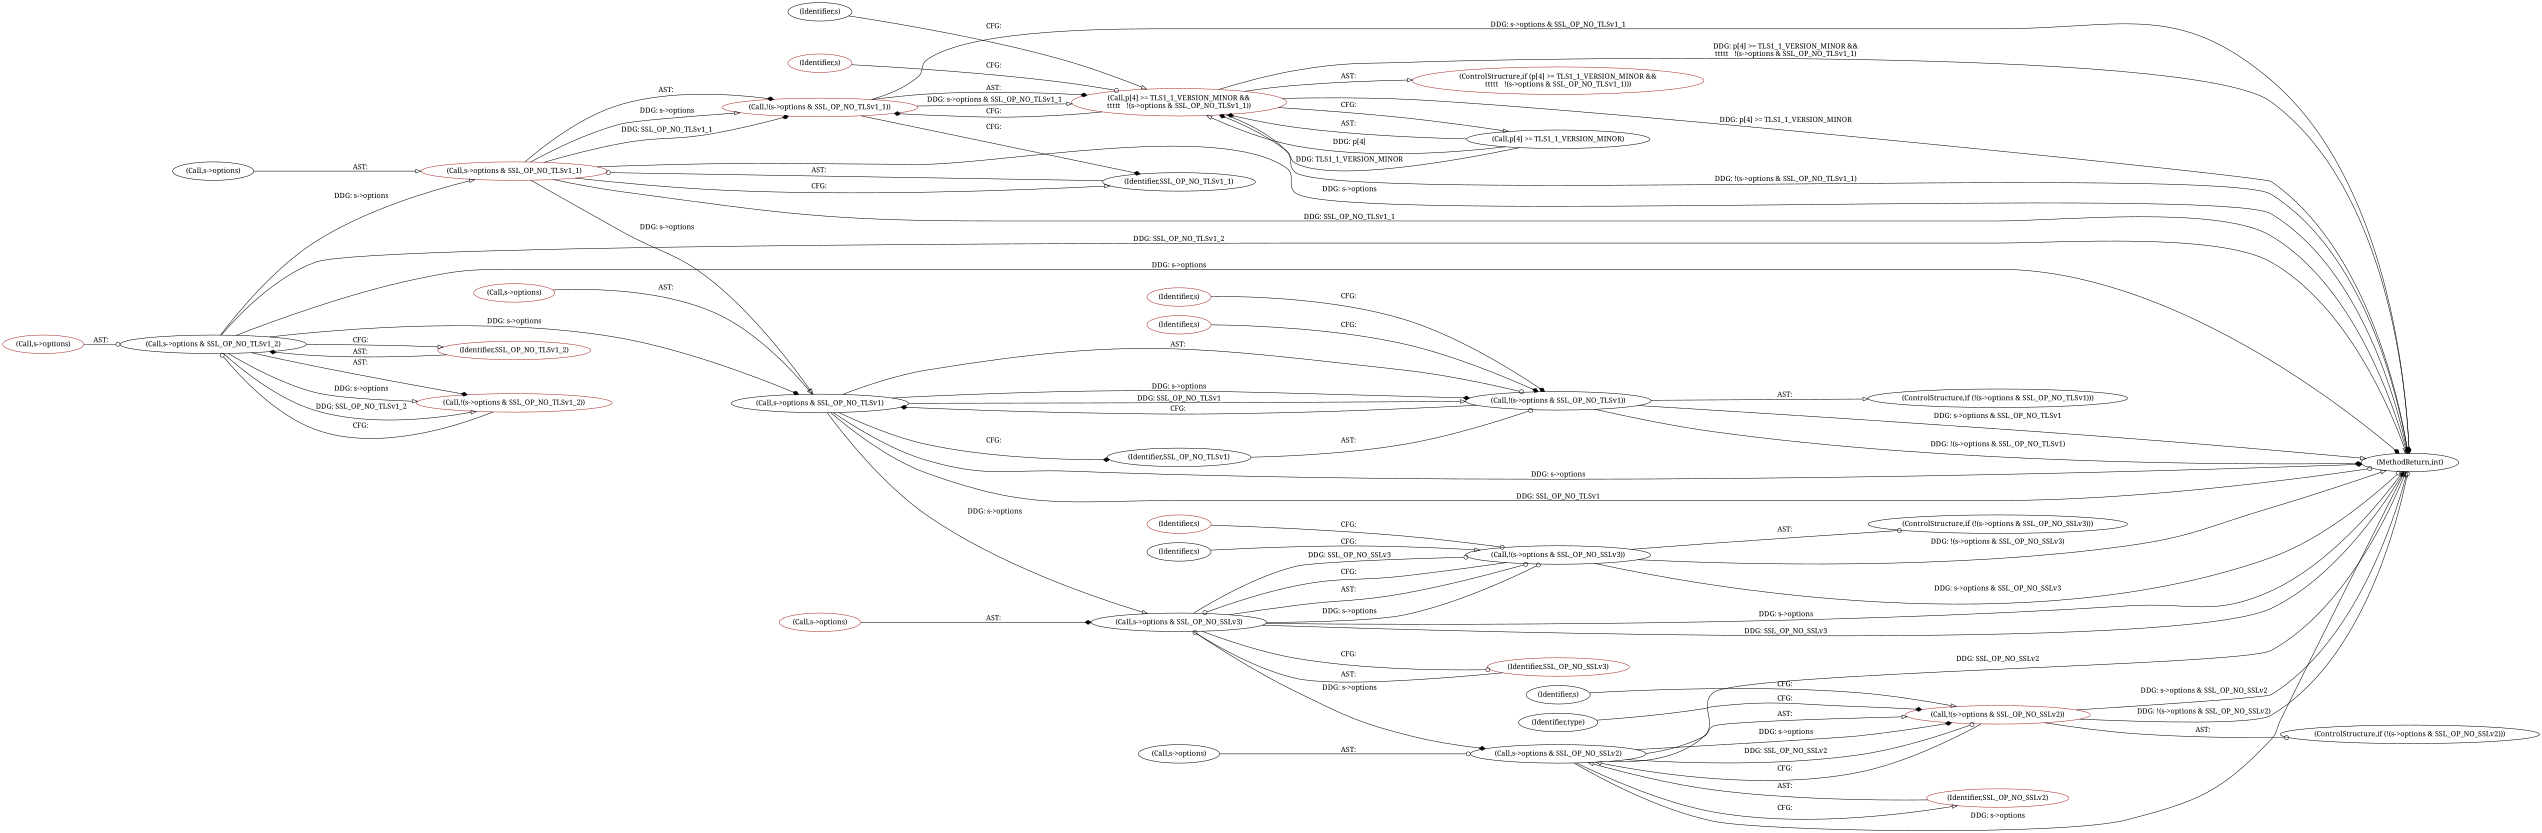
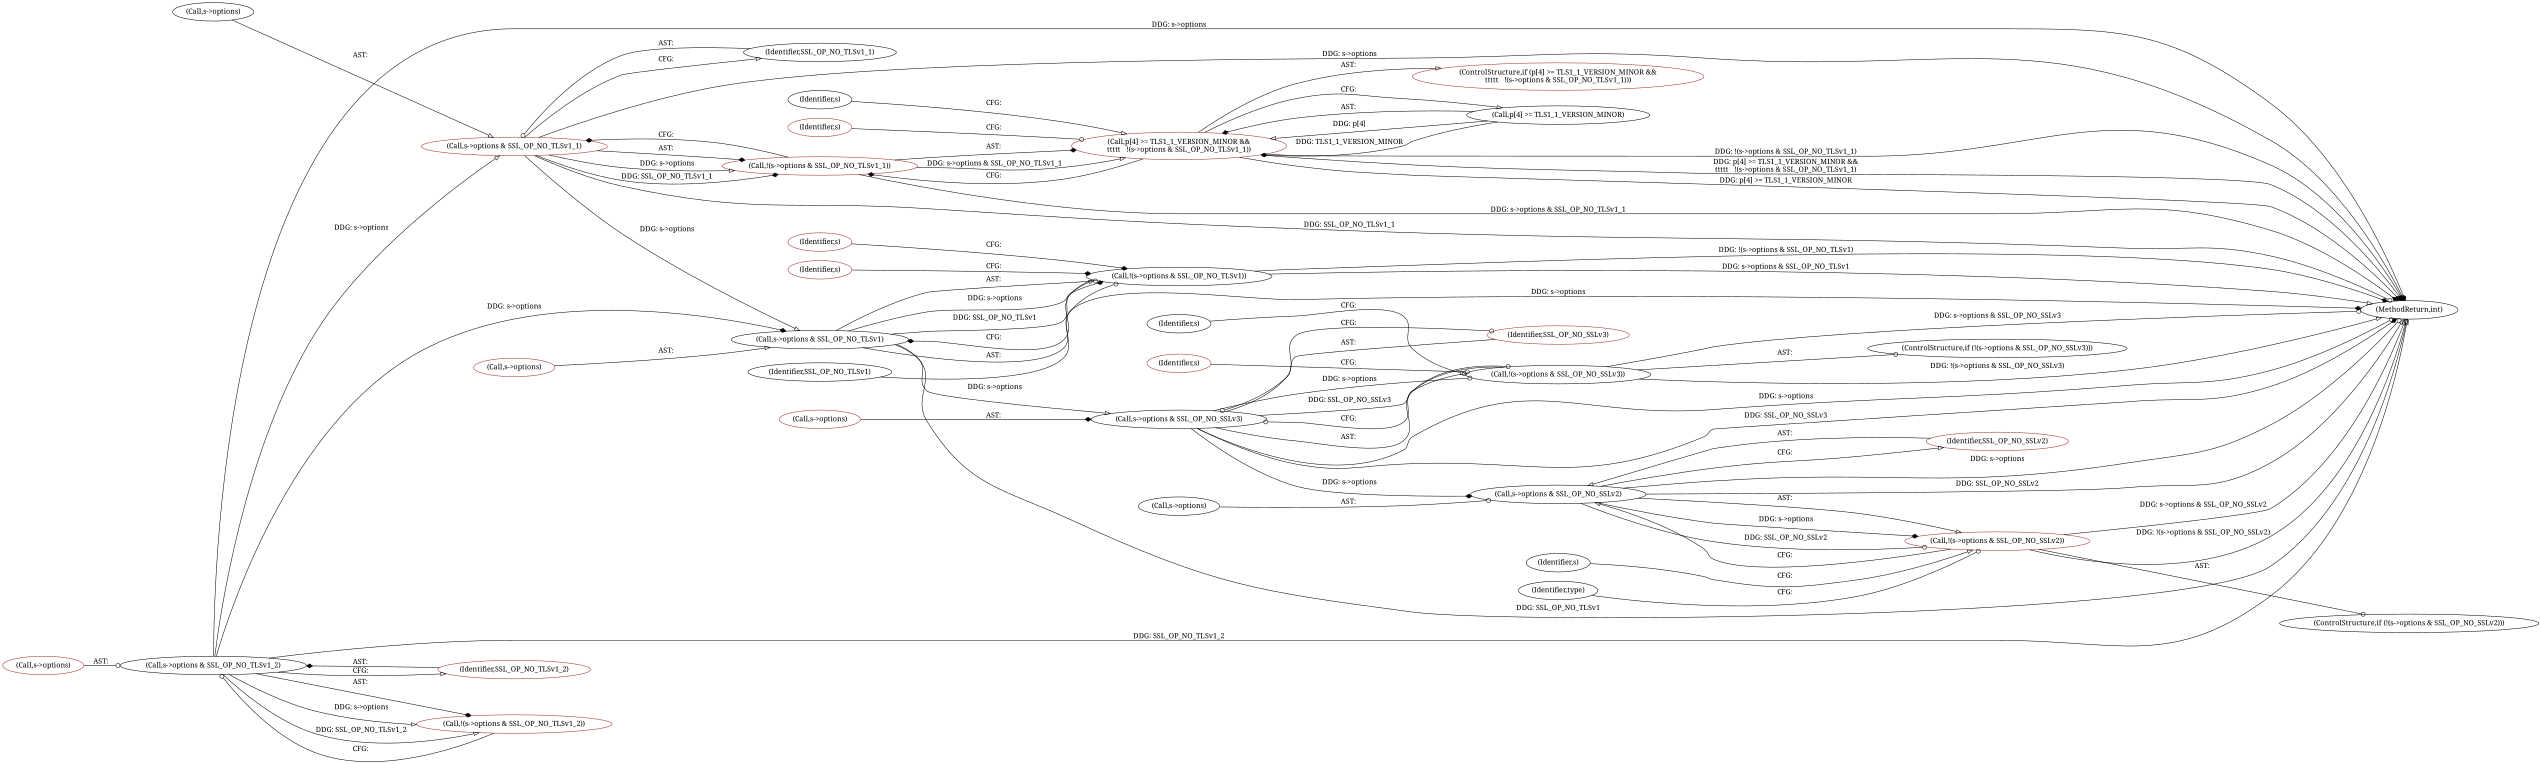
(997, 144) -> (691, 140)
(1998, 398) -> none
(968, 451) -> none
(1756, 703) -> (1788, 604)
